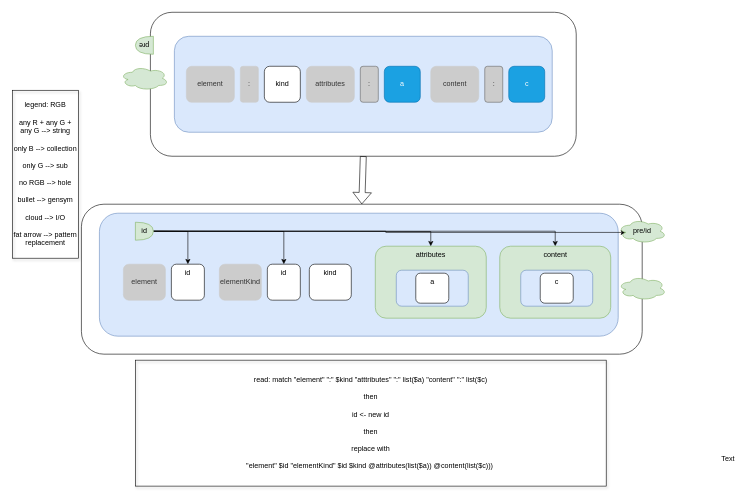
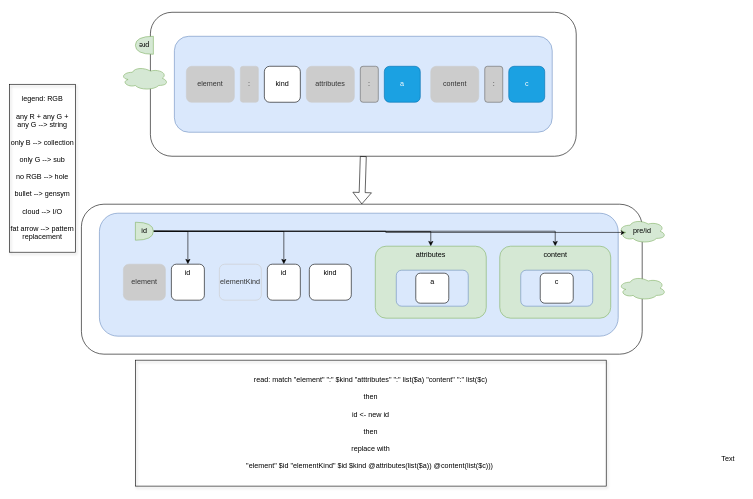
(45, 174) -> (42, 168)
(240, 282) -> (240, 282)
